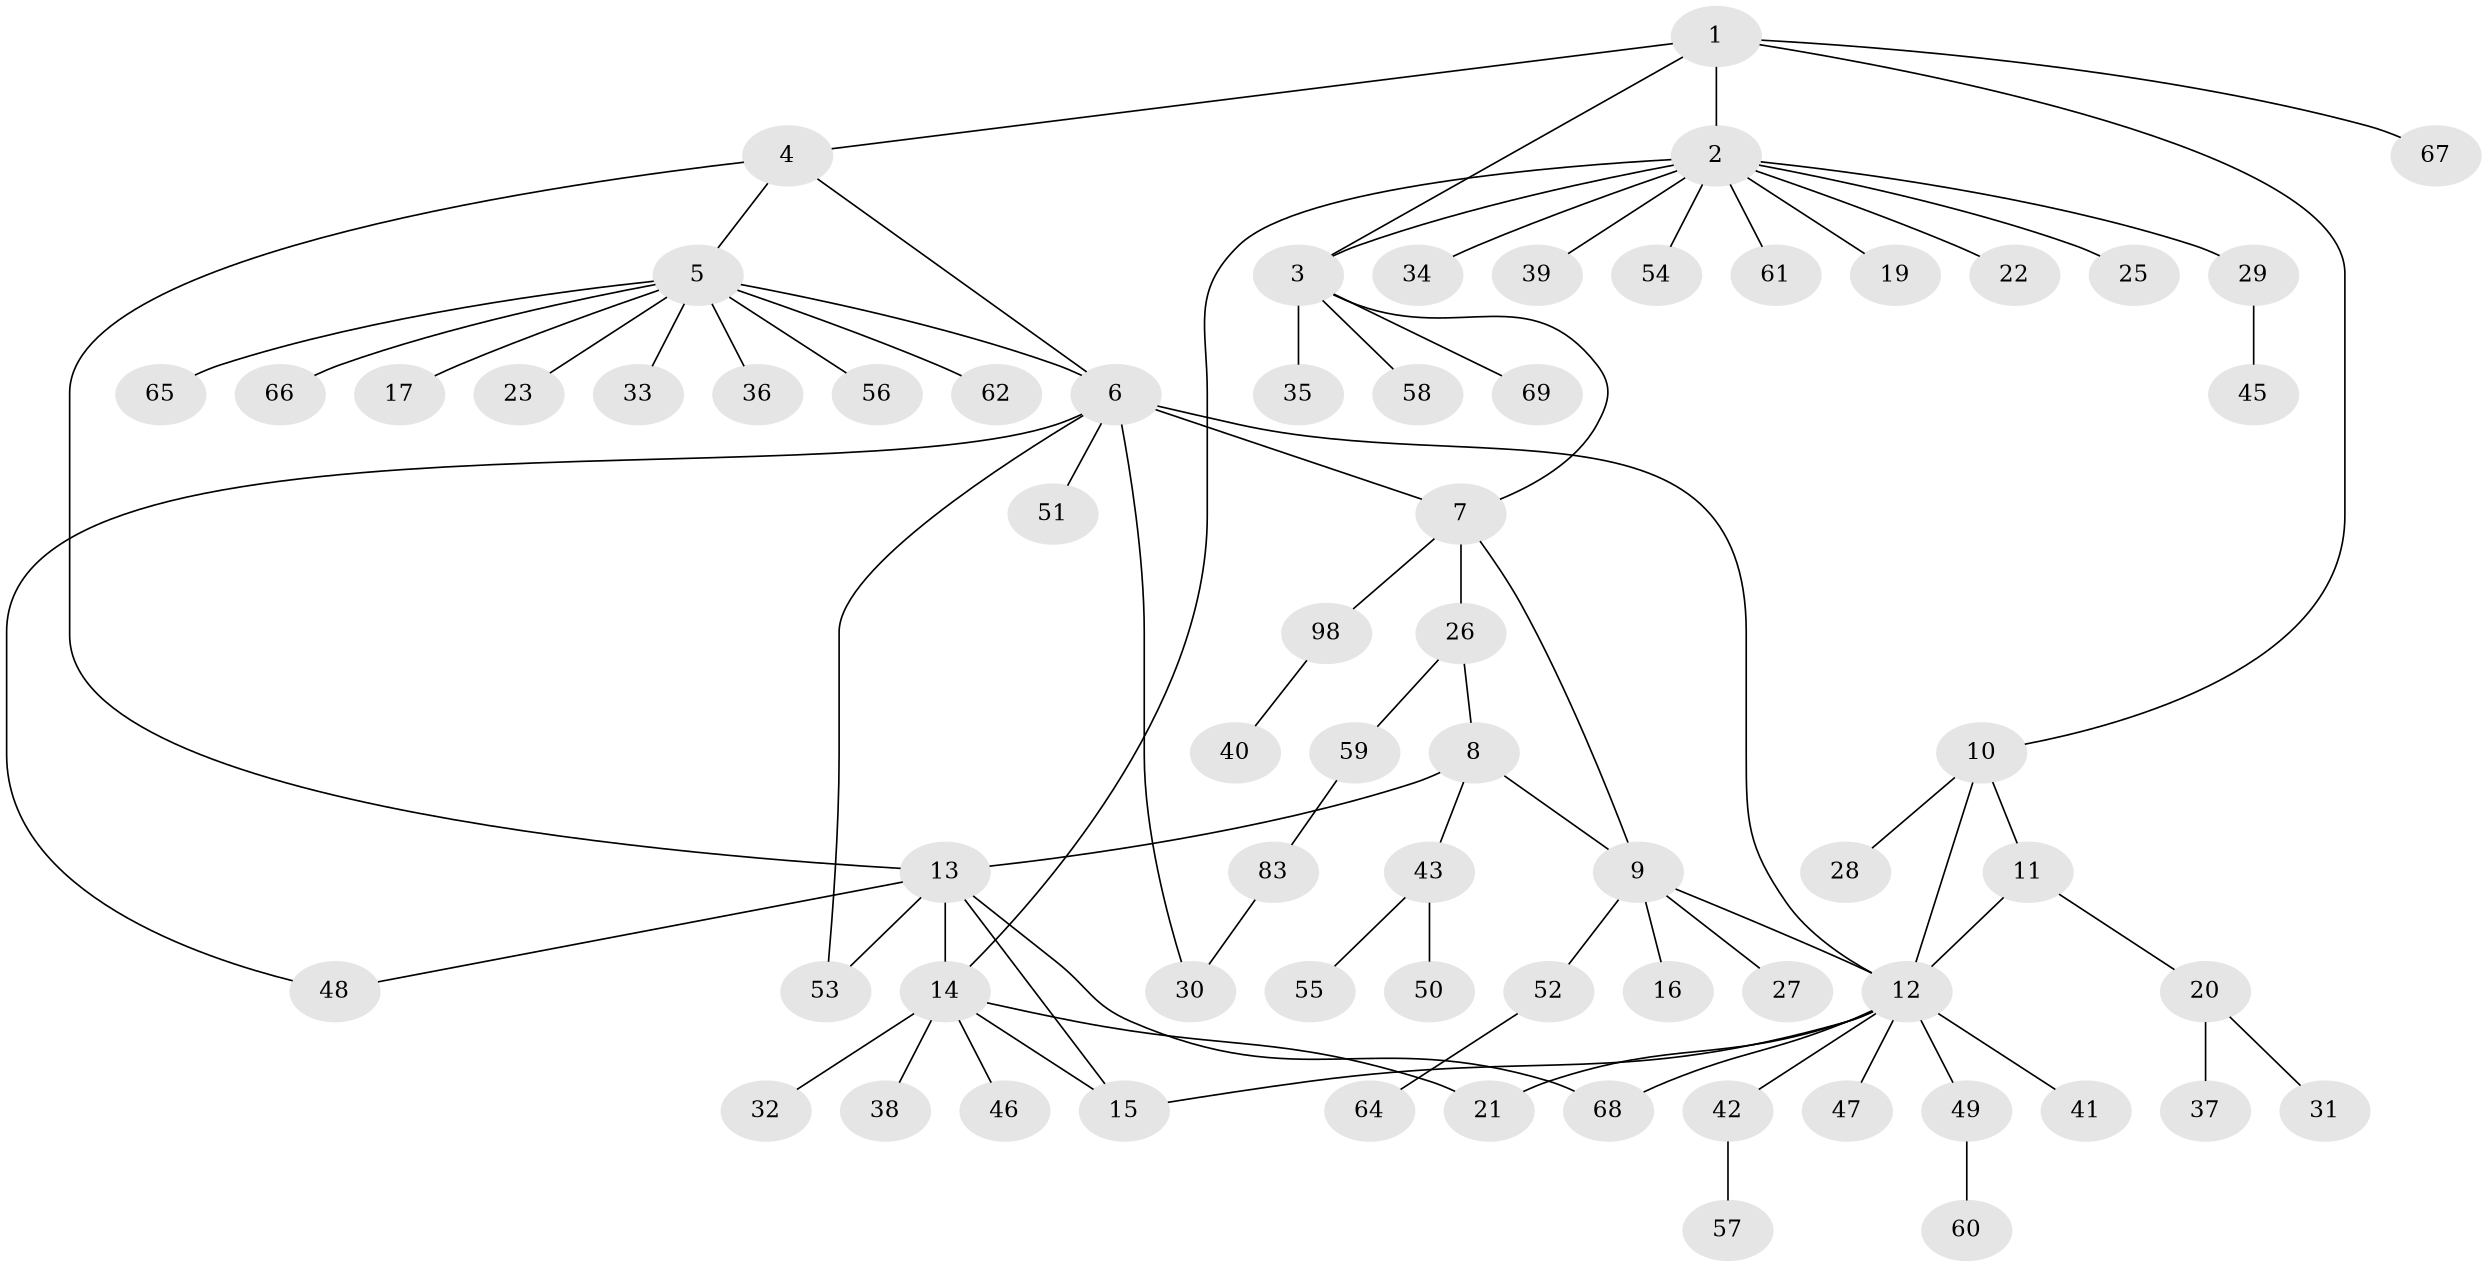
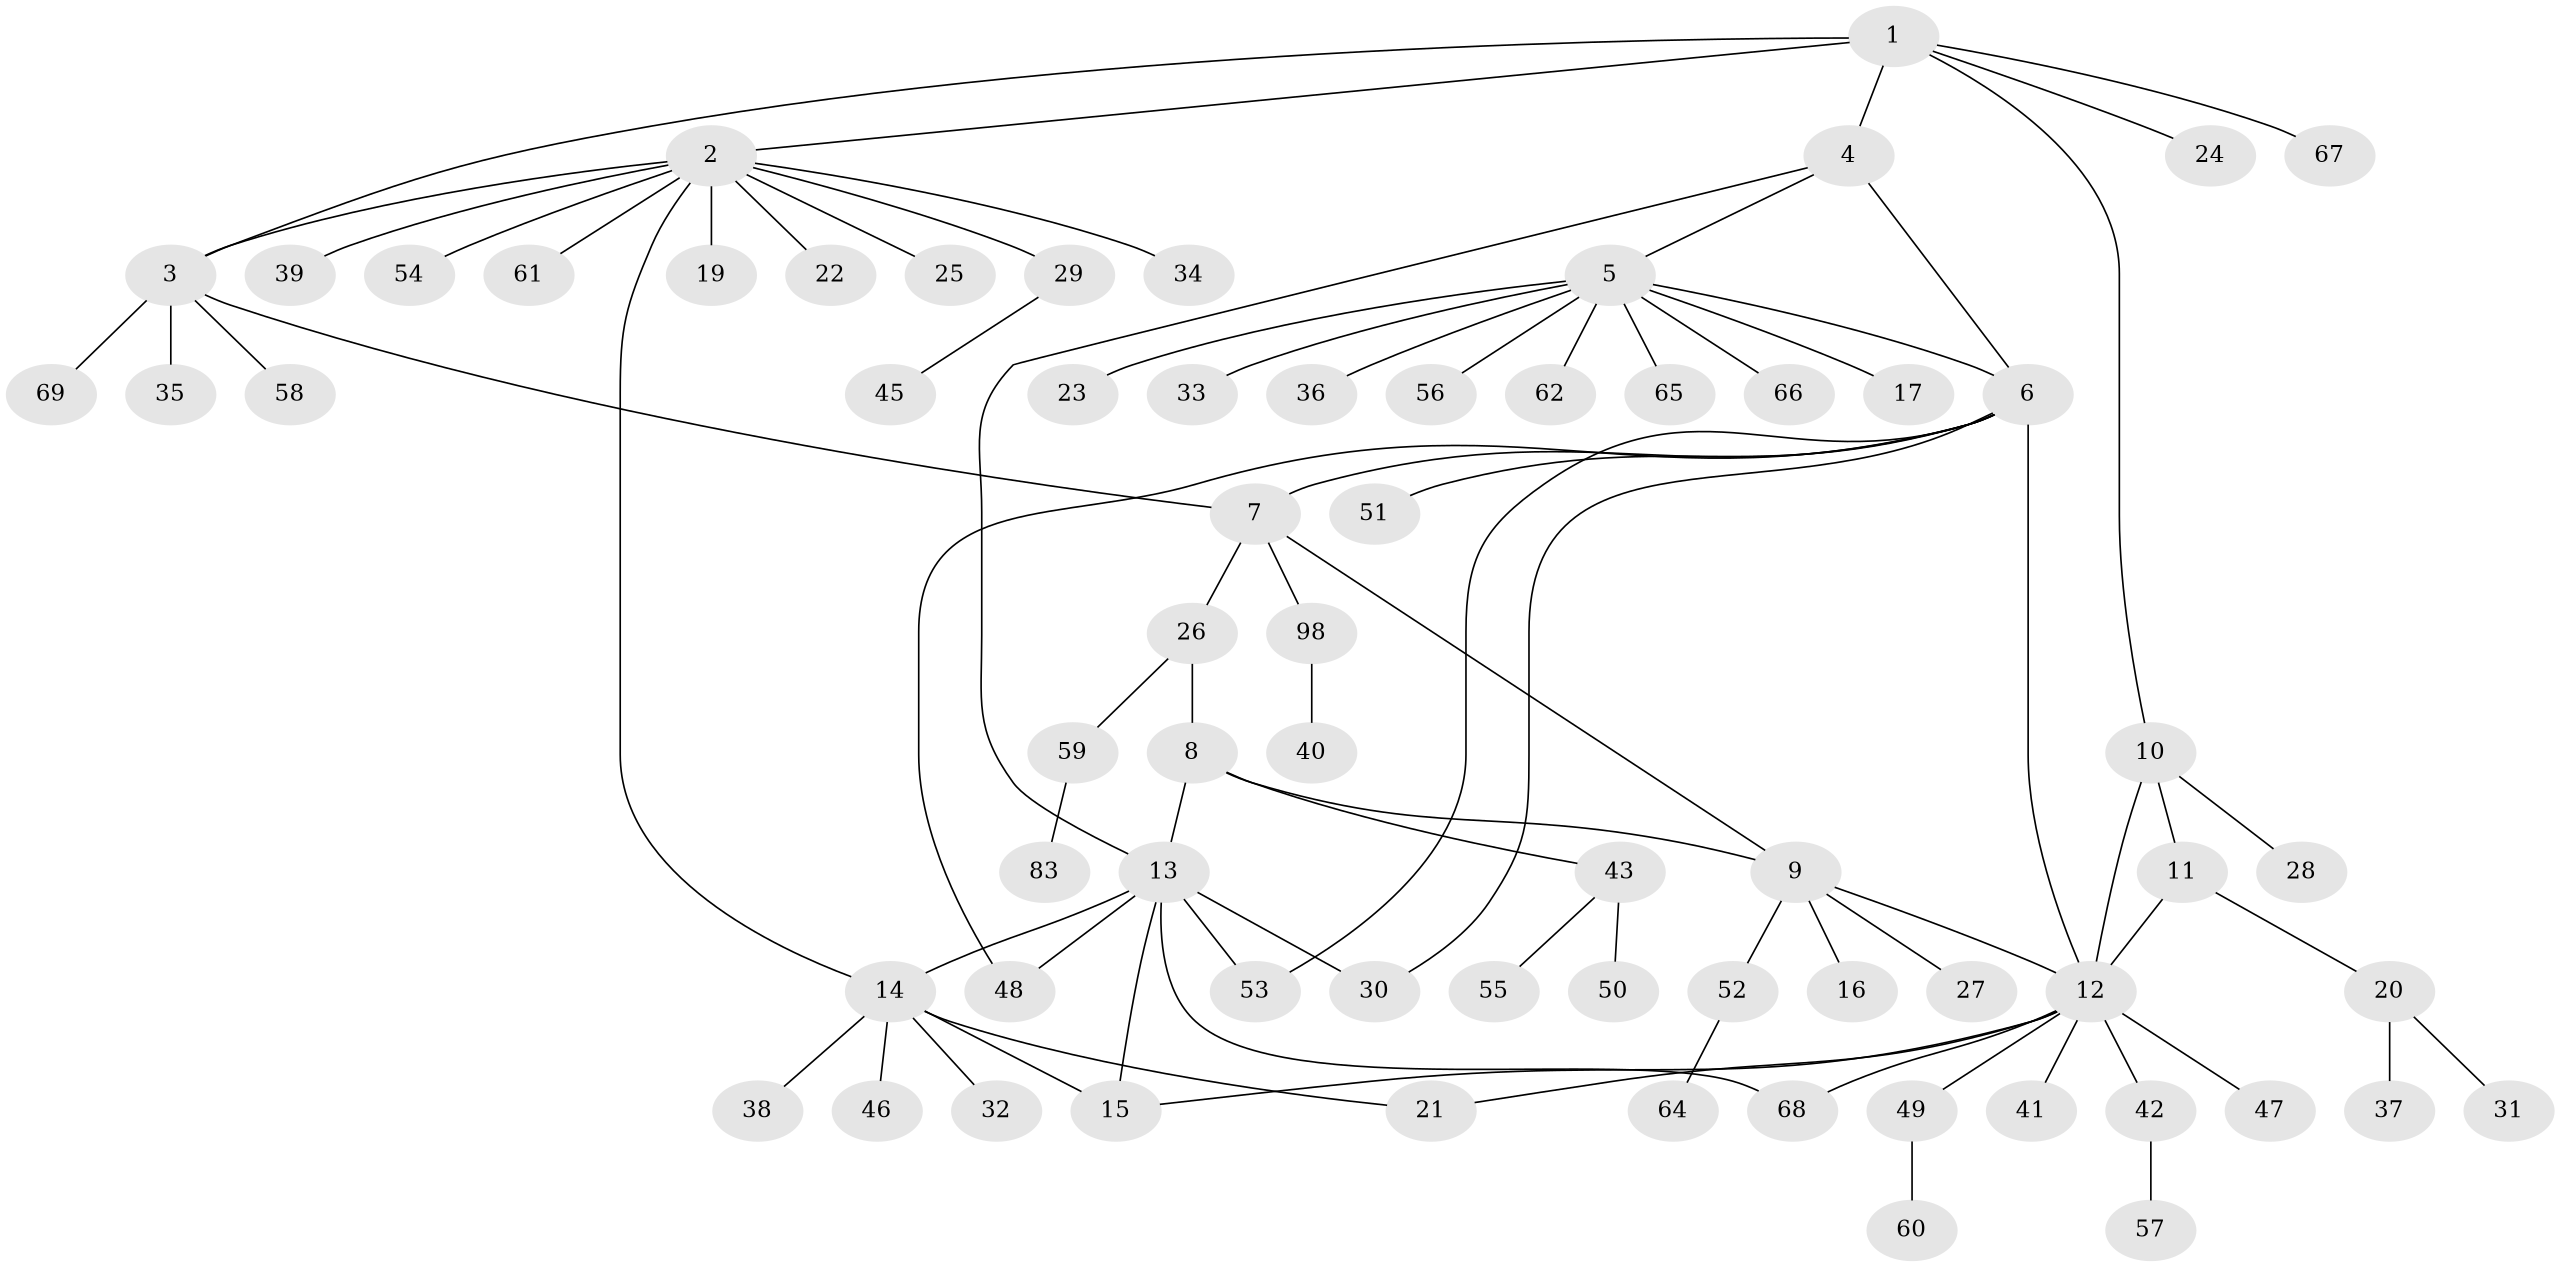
none -> (2211, 156)
(1232, 932) -> (1269, 932)
